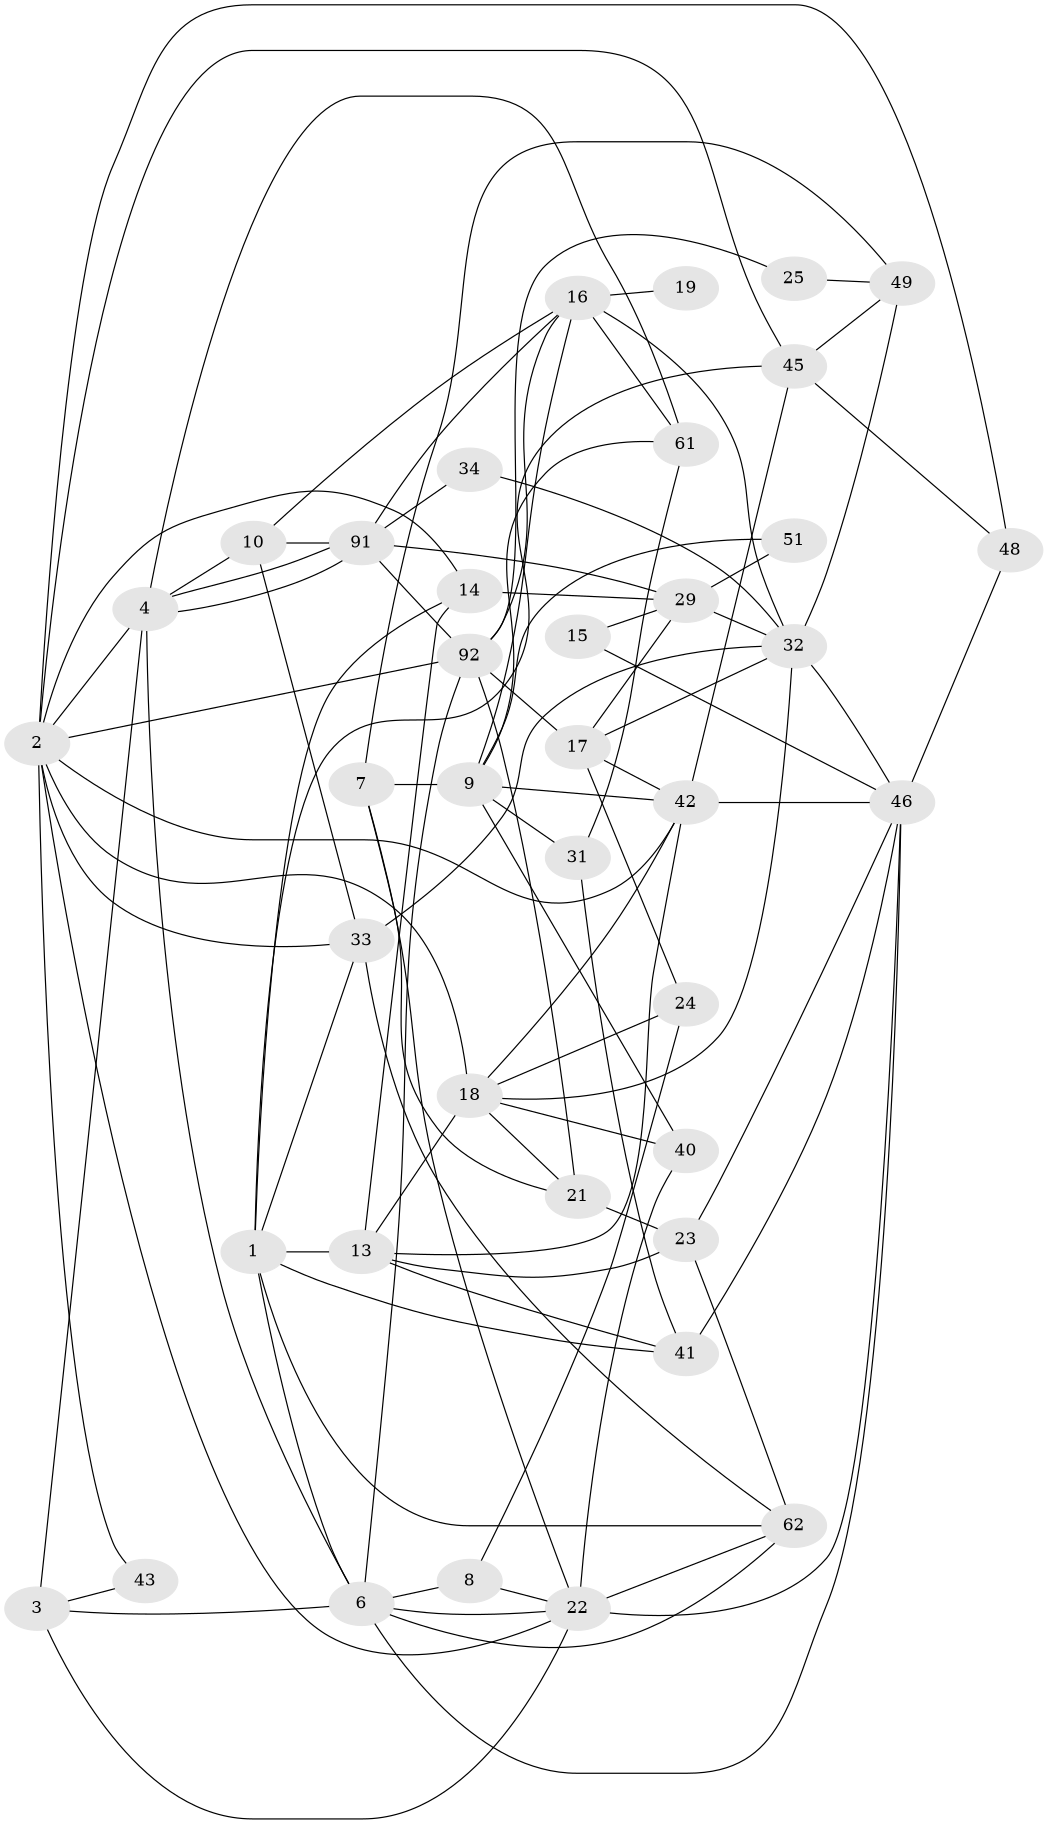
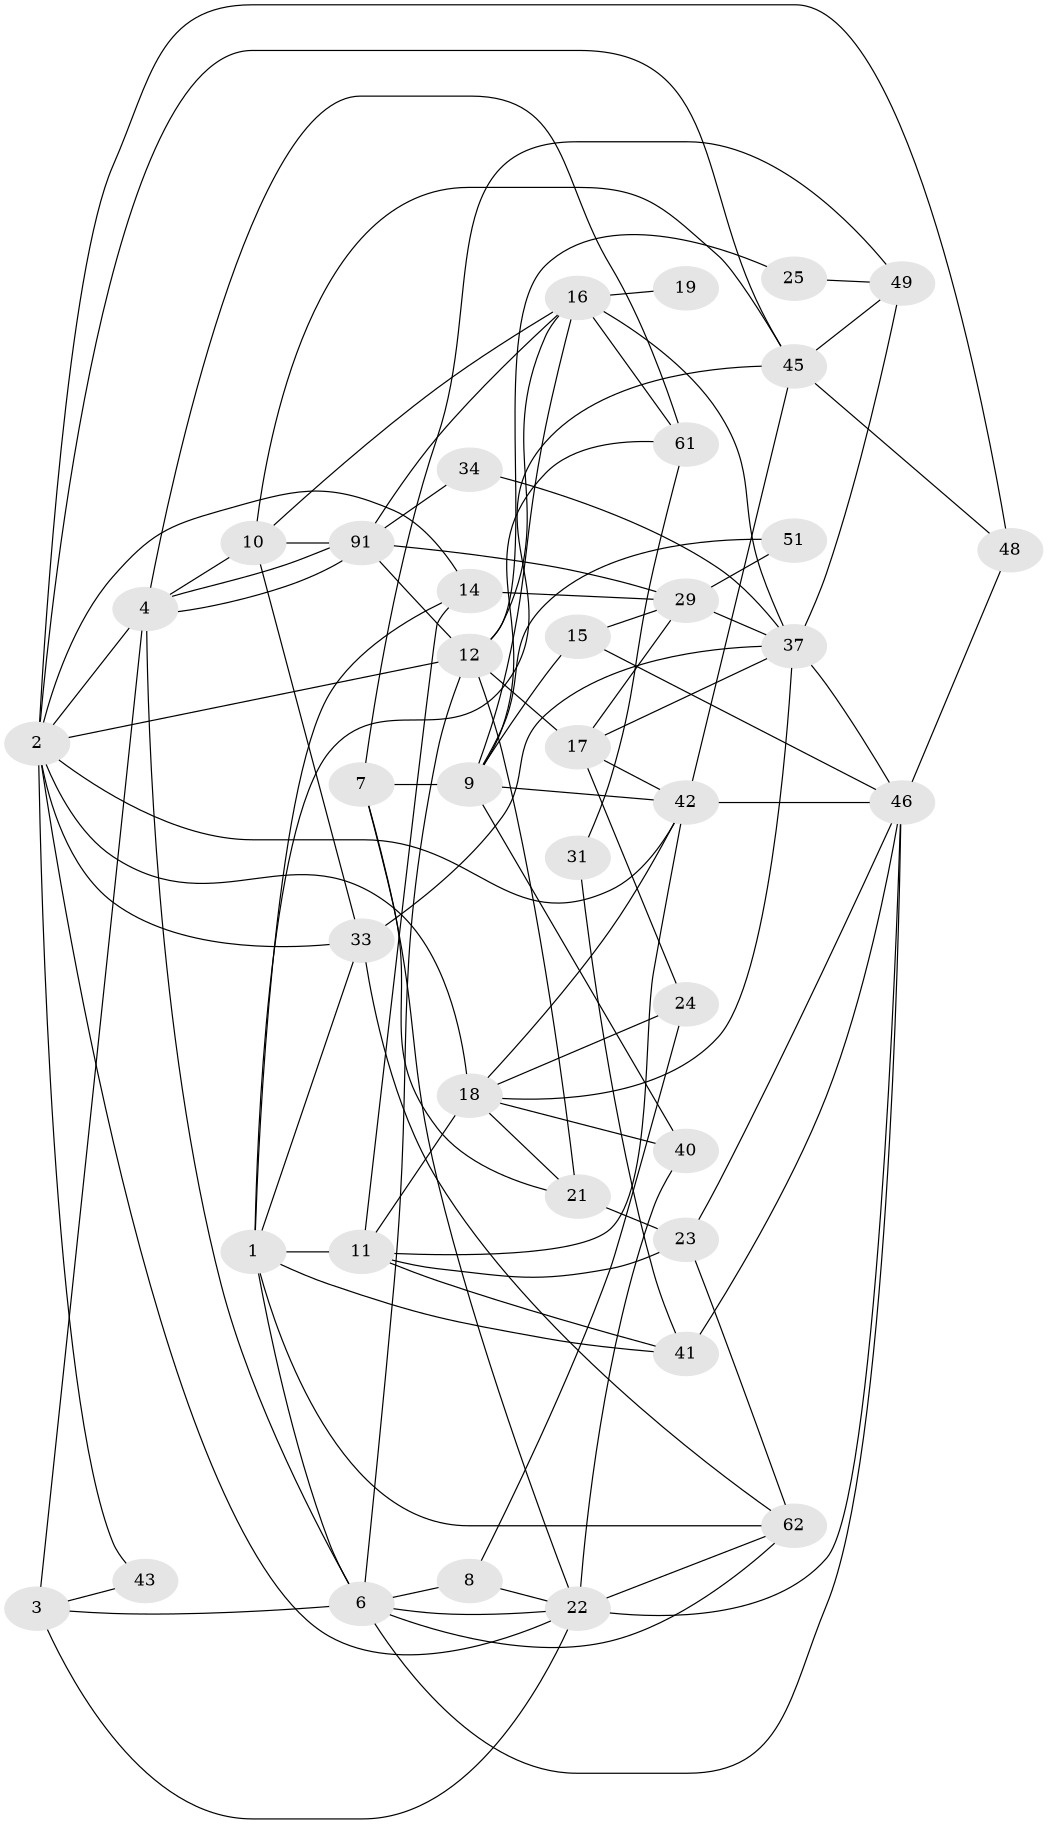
none -> (446, 192)
(794, 646) -> (794, 646)
(470, 656) -> (470, 656)
(527, 823) -> (521, 709)
(362, 1252) -> (362, 1252)
